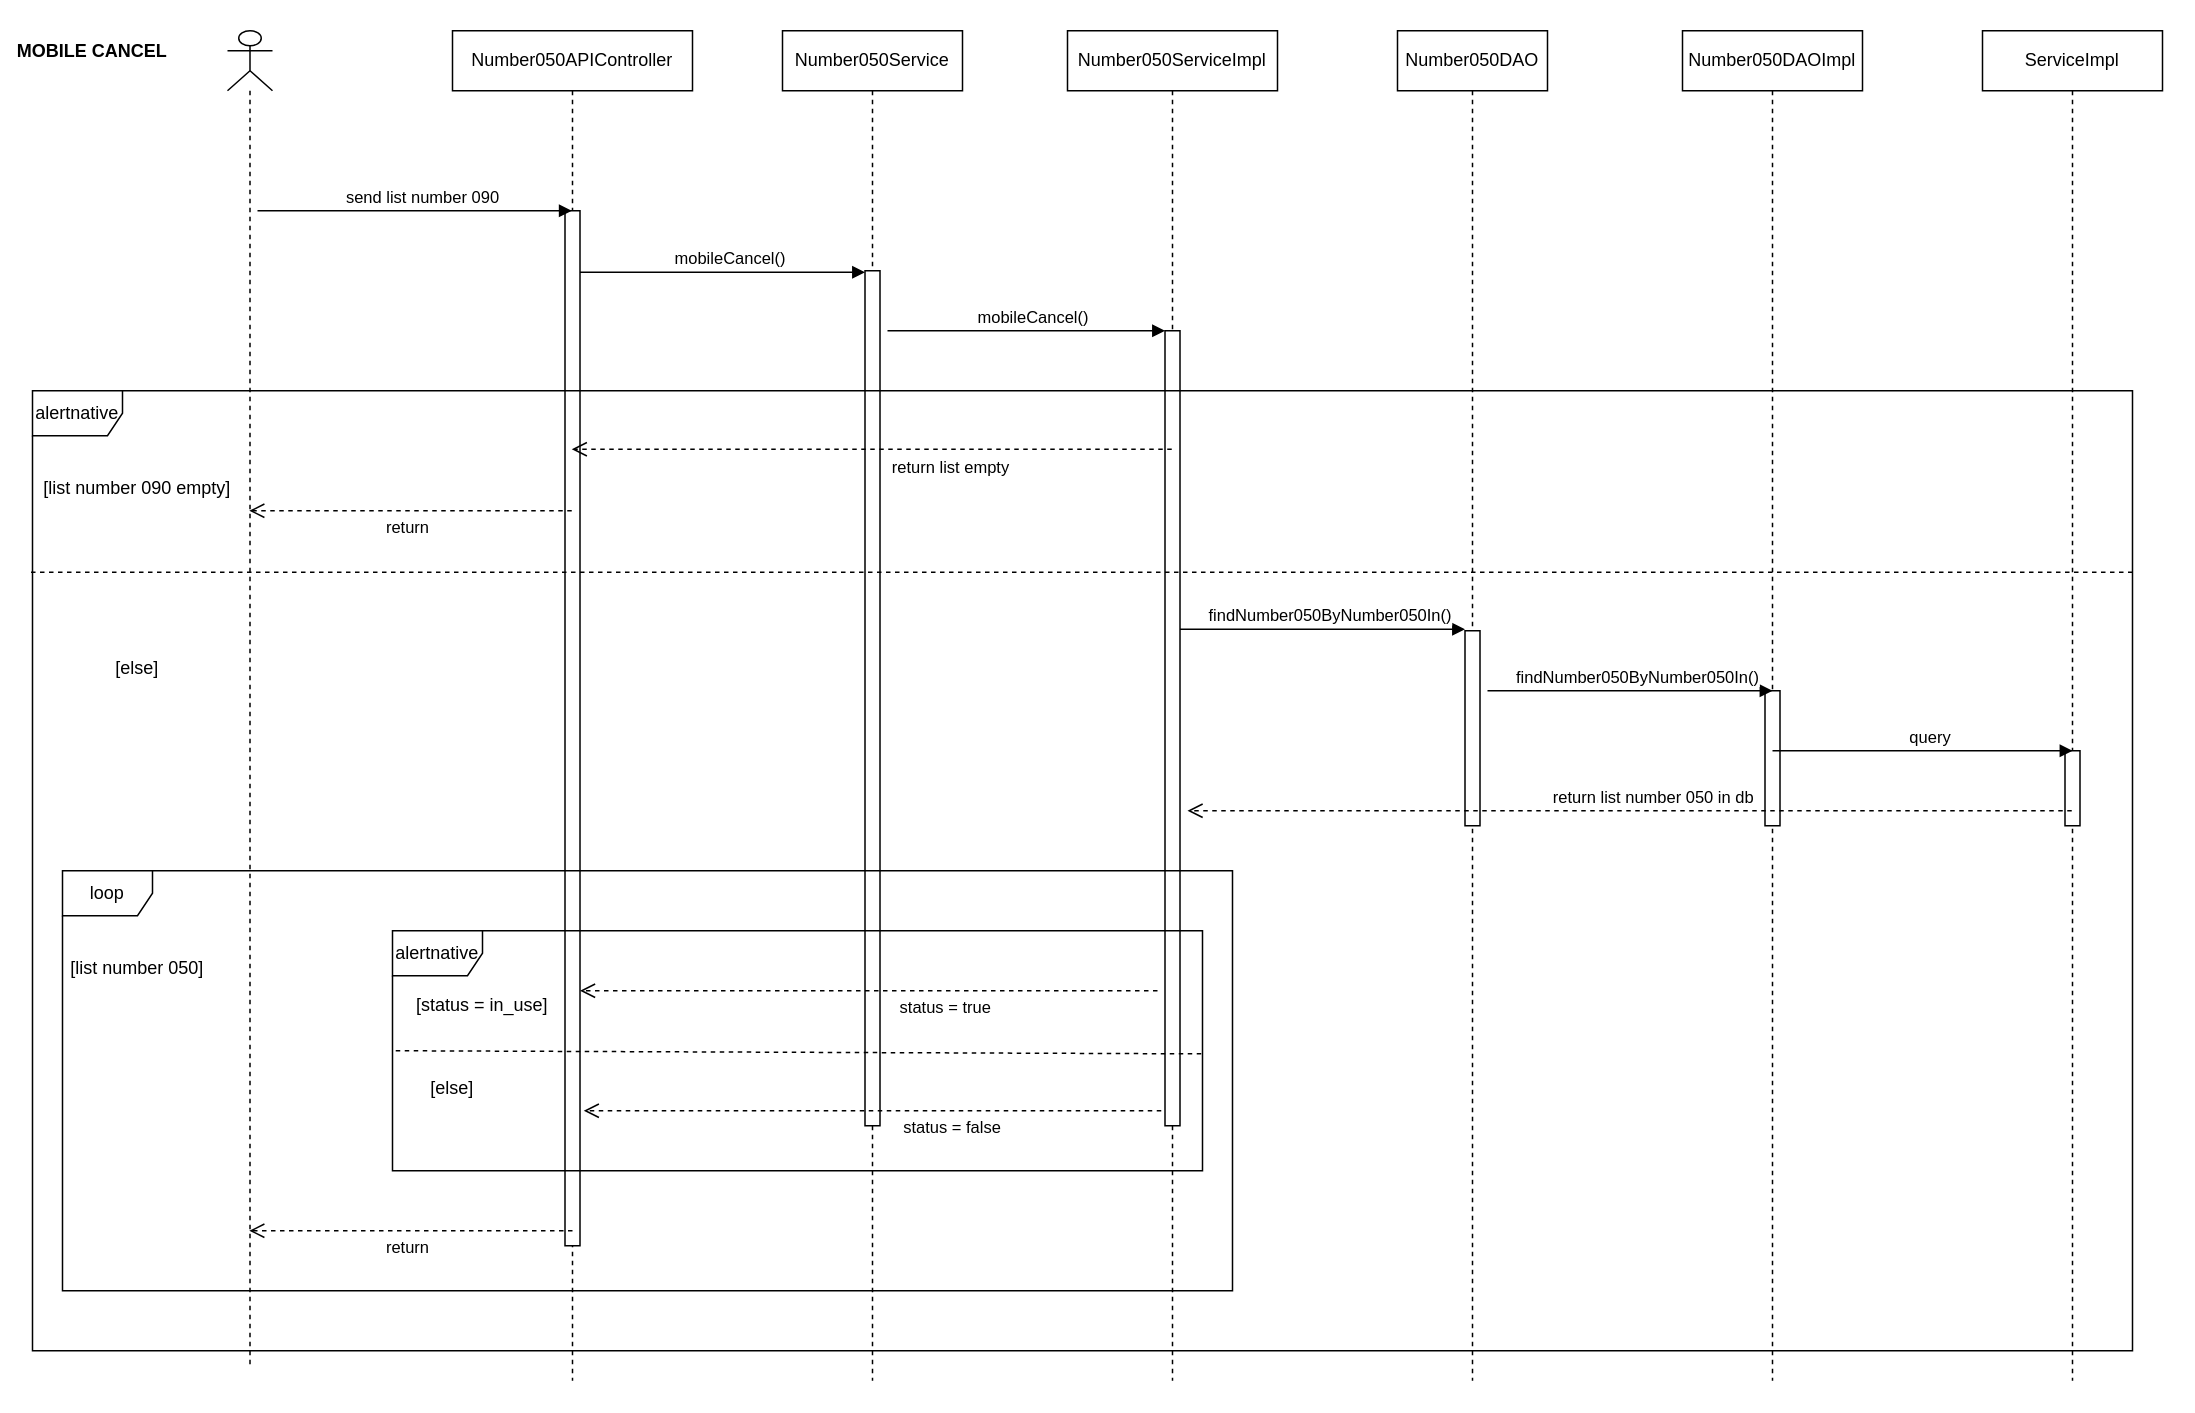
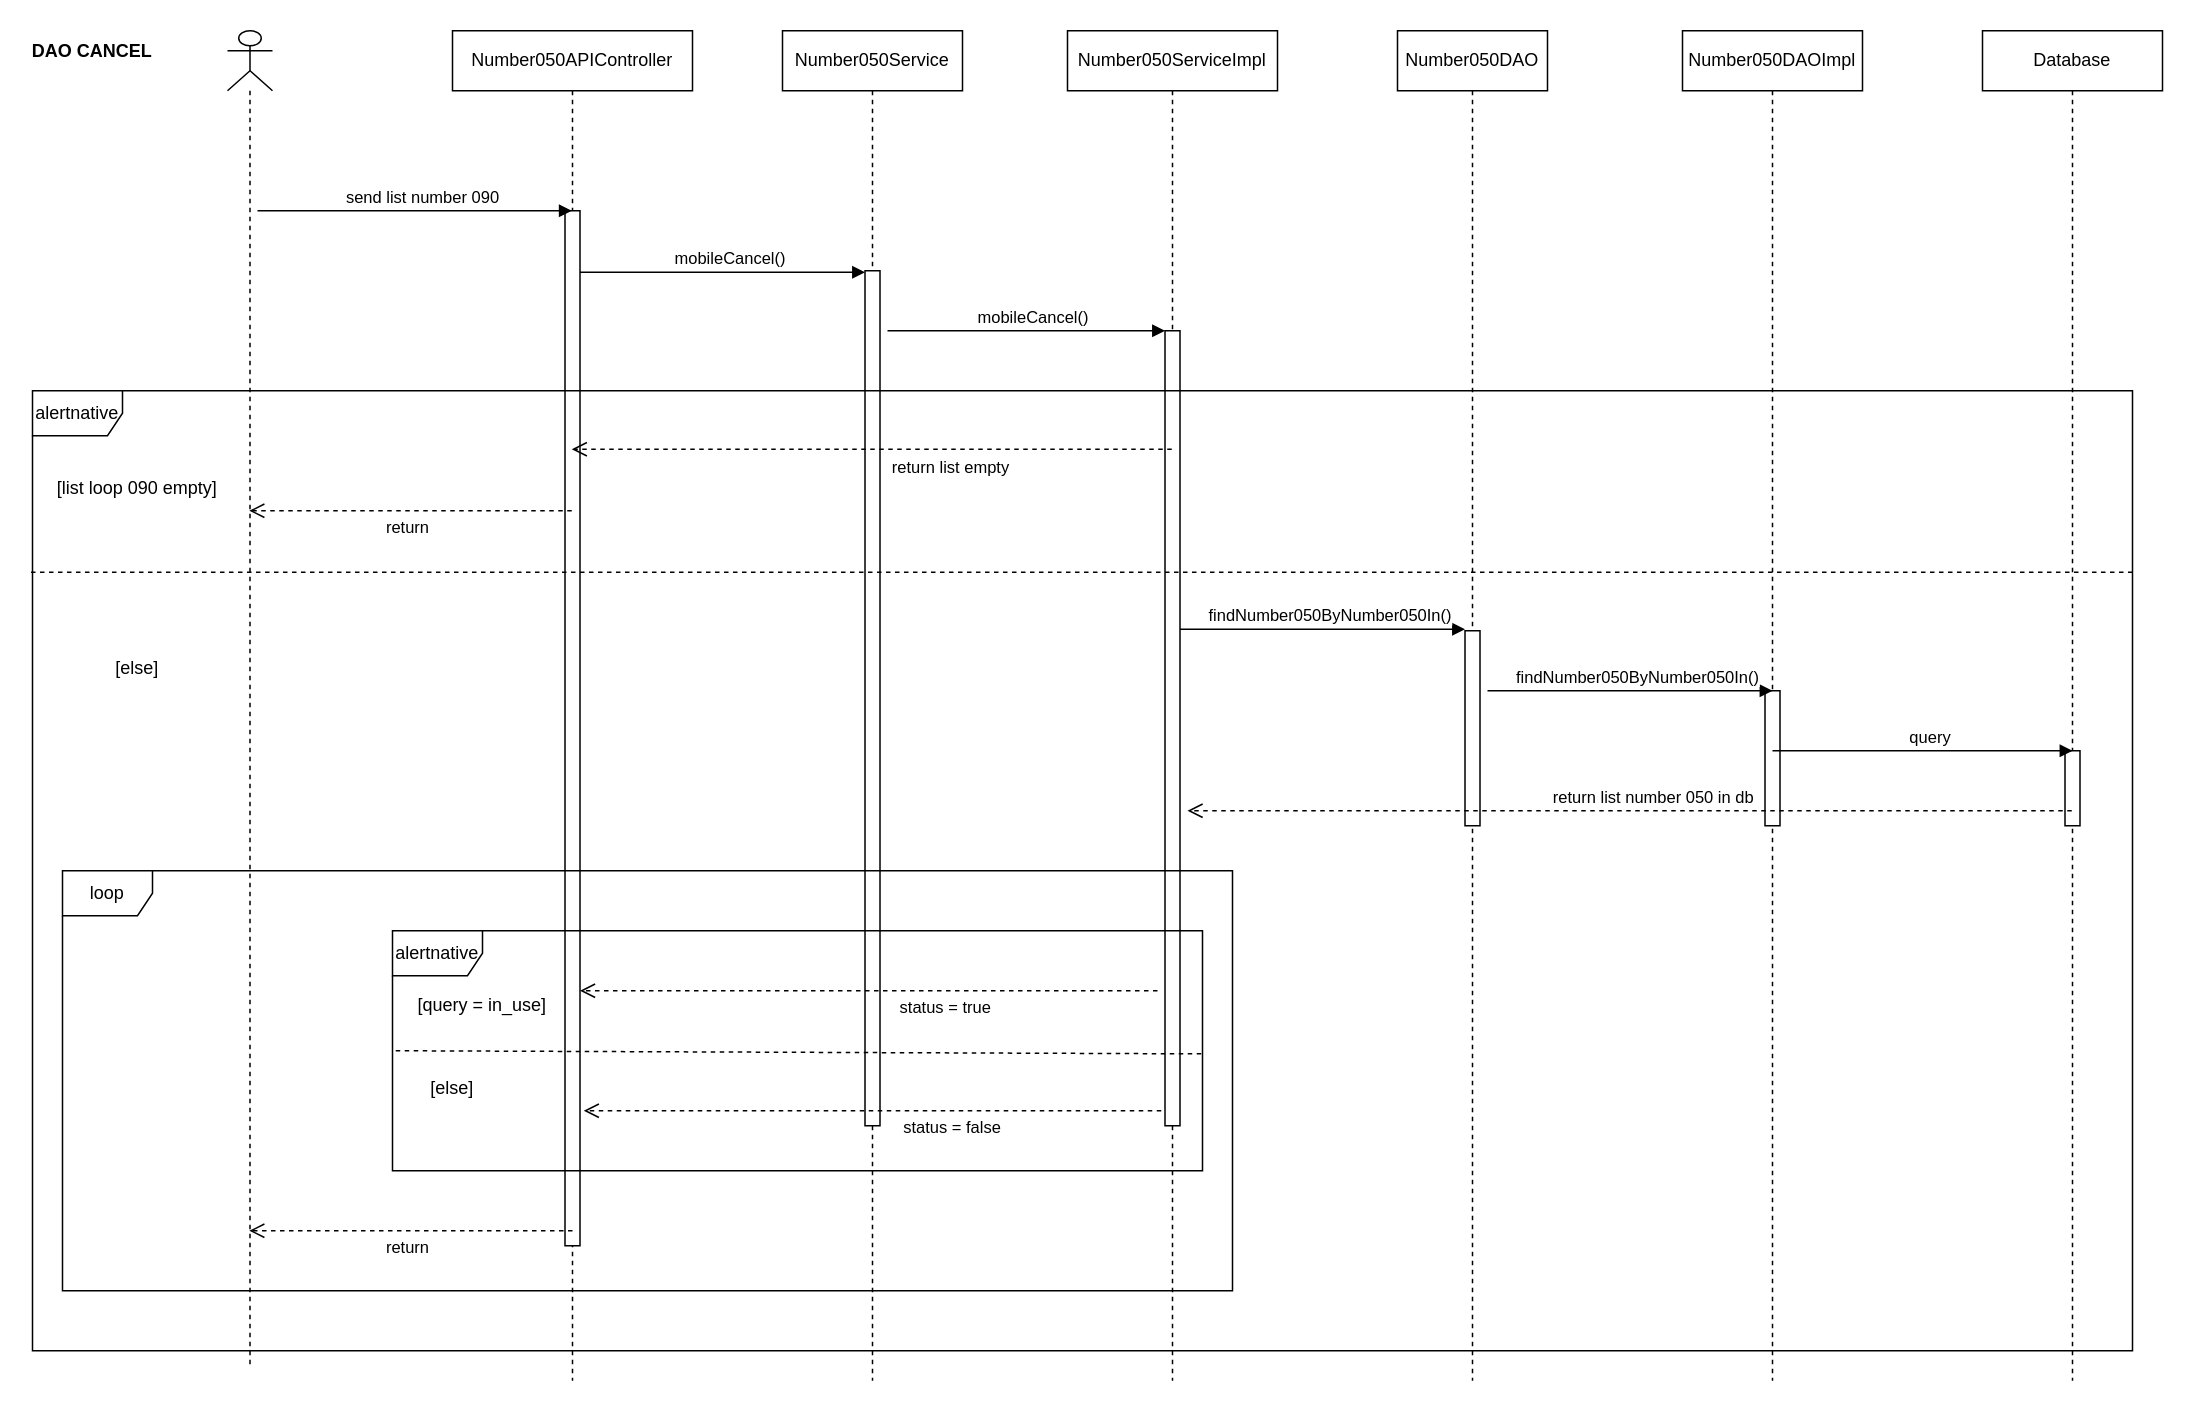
(92, 51) -> (92, 51)
(2072, 61) -> (2072, 61)
(137, 488) -> (137, 488)
(137, 968) -> none
(482, 1006) -> (482, 1006)
